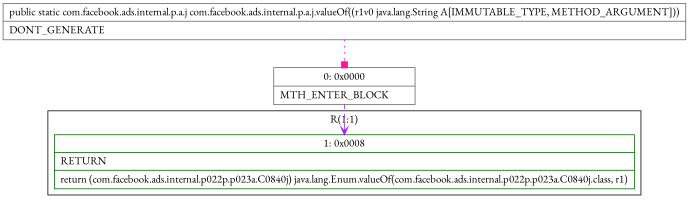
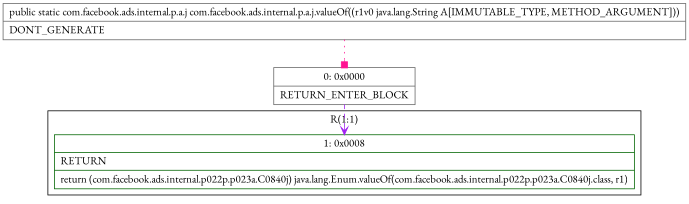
(335, 95) -> (344, 95)
